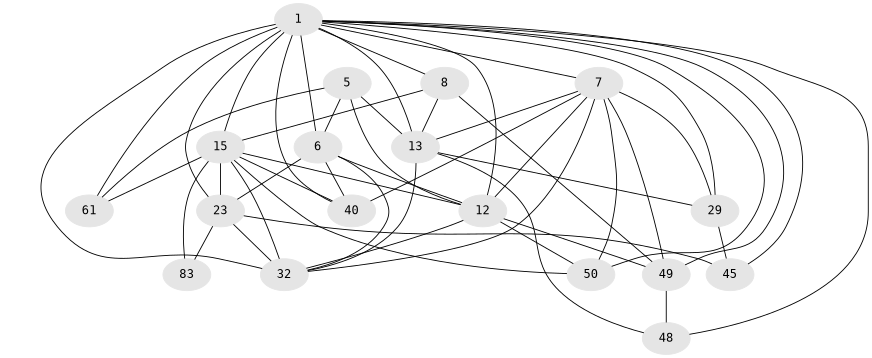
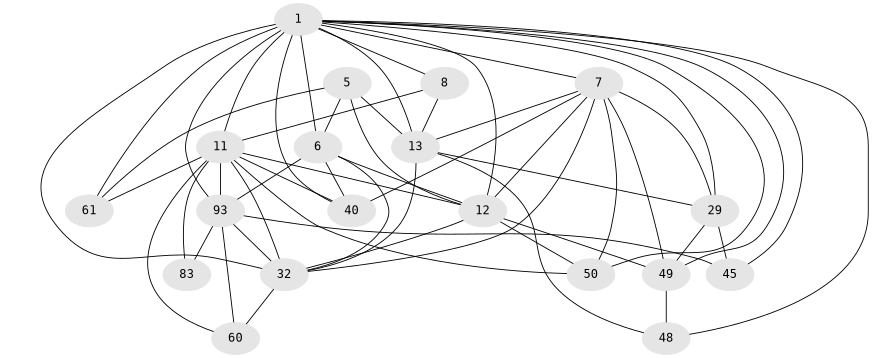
(221, 147) -> (221, 147)
(565, 187) -> (691, 243)
(221, 211) -> (221, 211)
none -> (236, 338)
